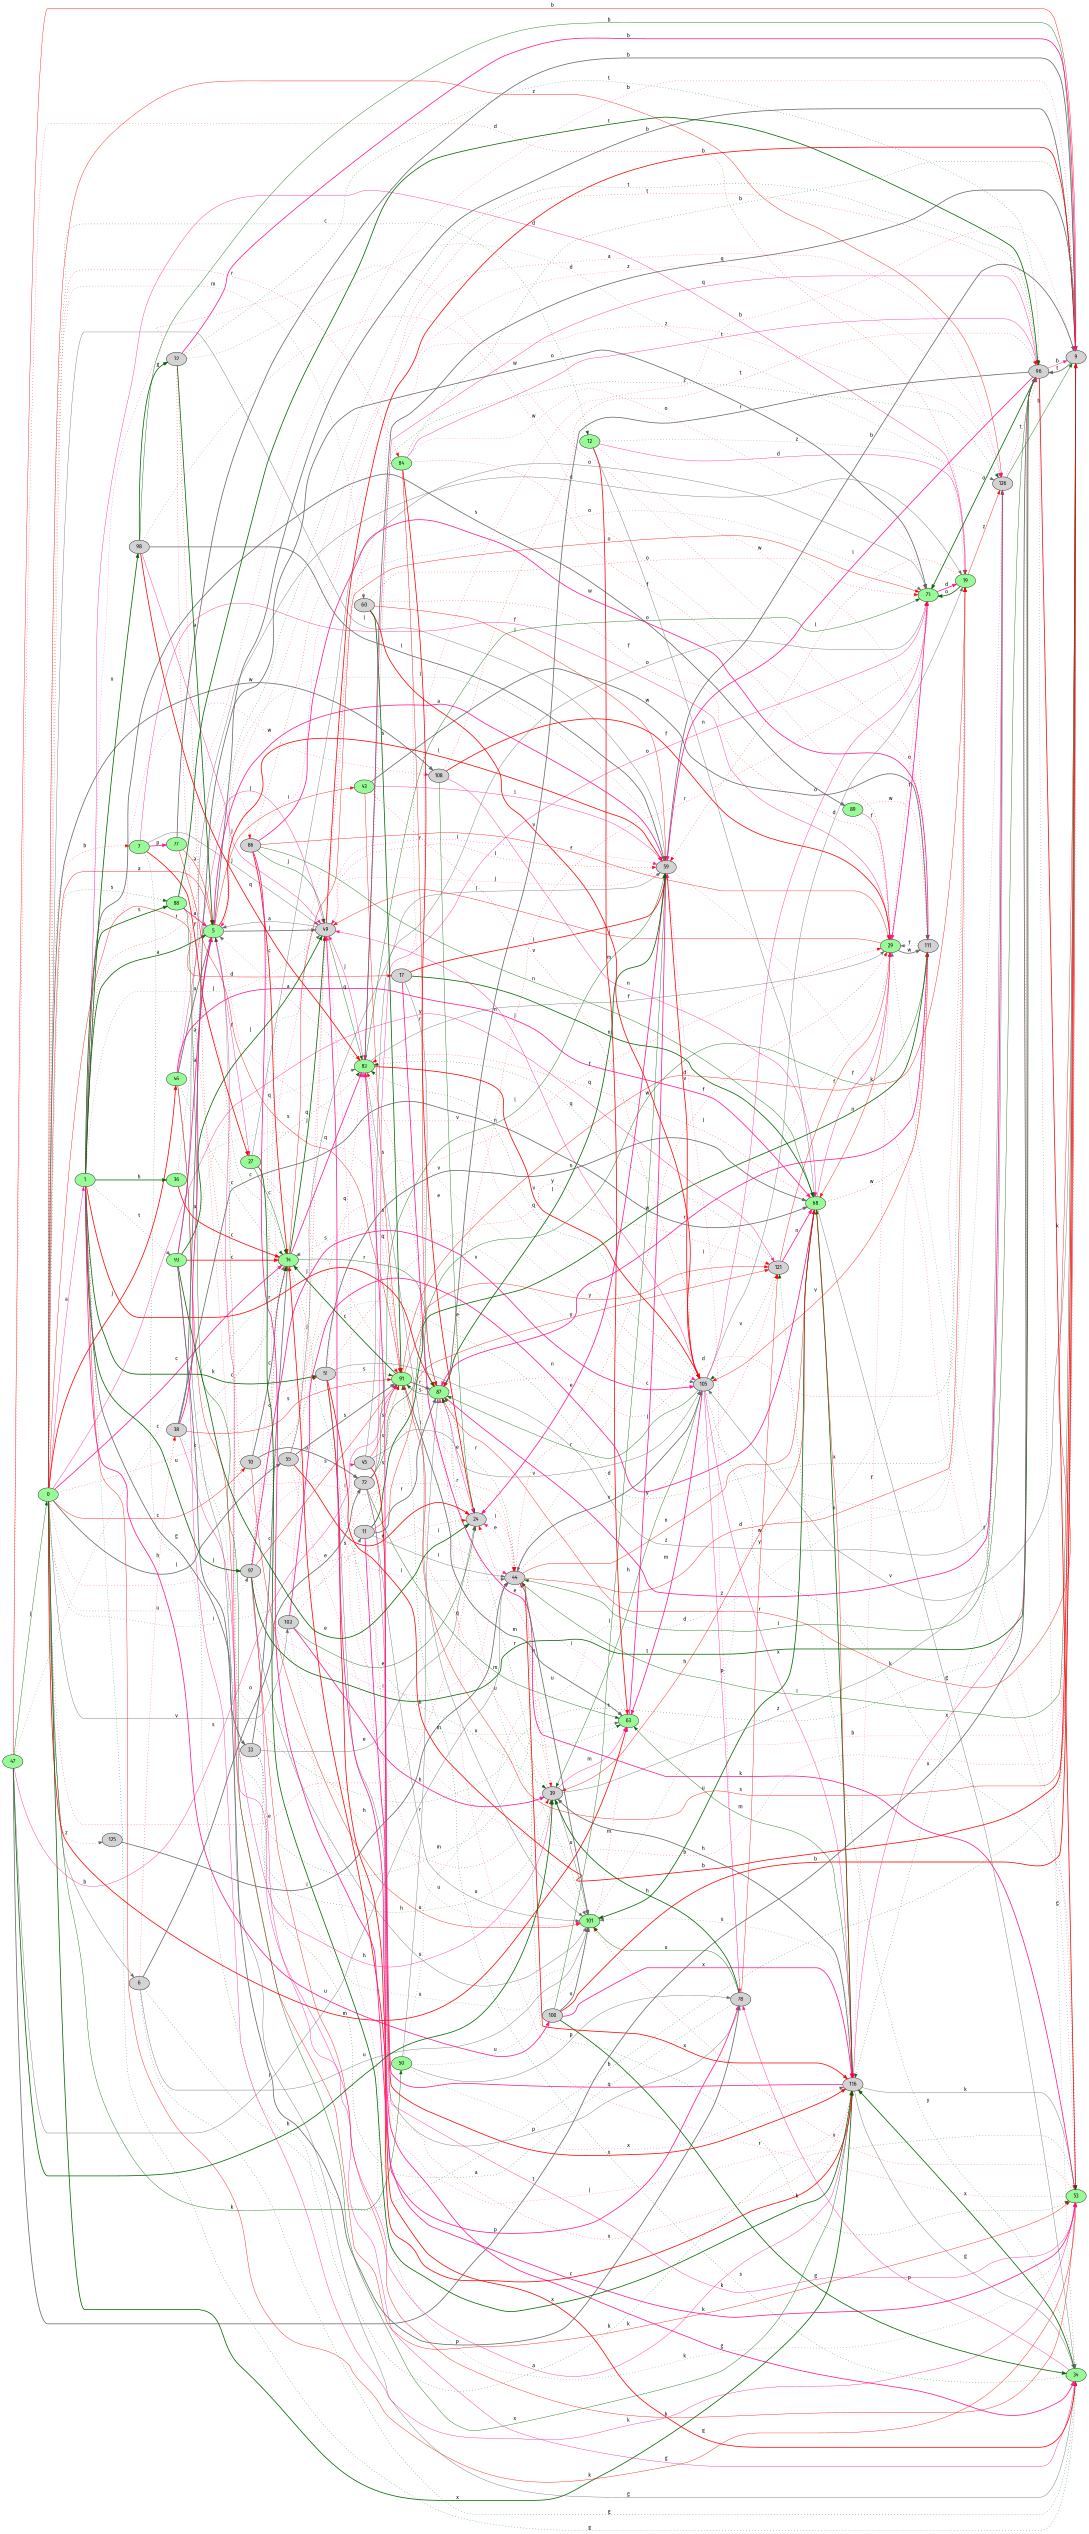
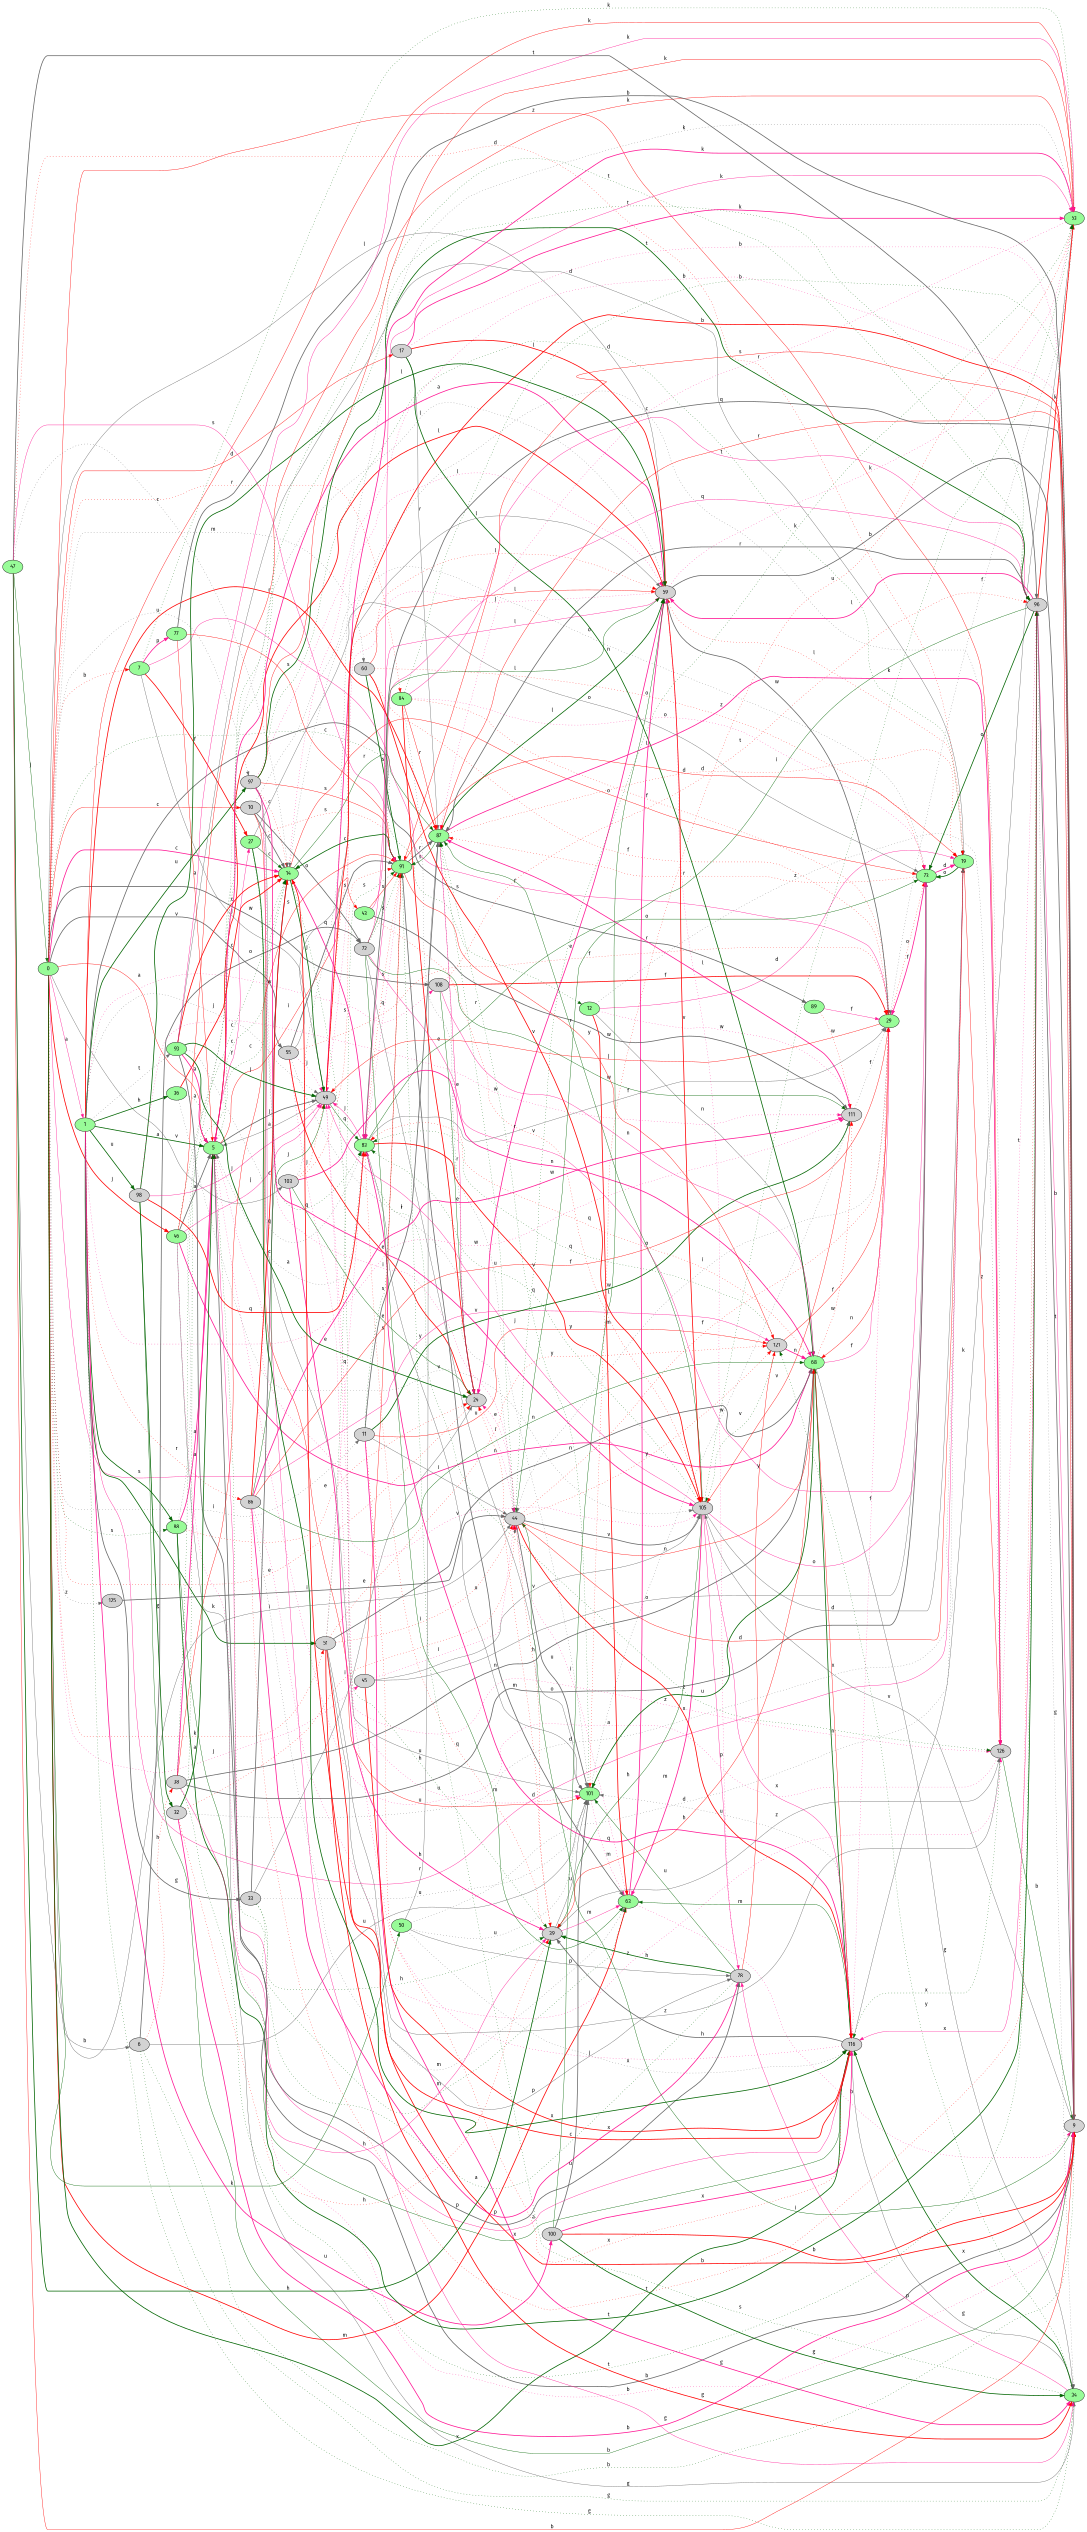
(426, 660) -> (198, 540)
(907, 953) -> (836, 772)
(177, 1565) -> (177, 914)
